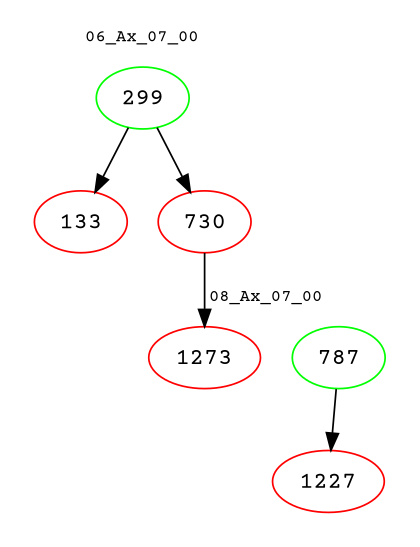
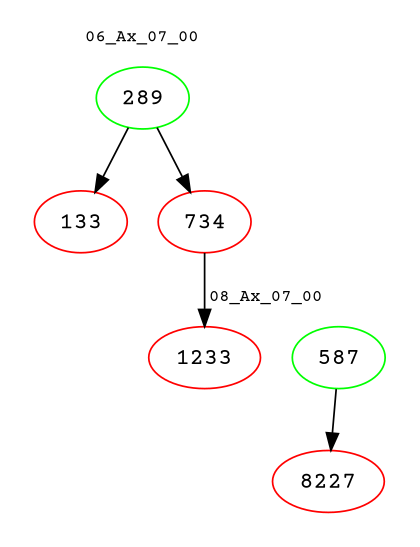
(143, 98) -> (143, 98)
(205, 222) -> (205, 222)
(205, 358) -> (205, 358)
(339, 358) -> (339, 358)
(328, 481) -> (328, 481)
